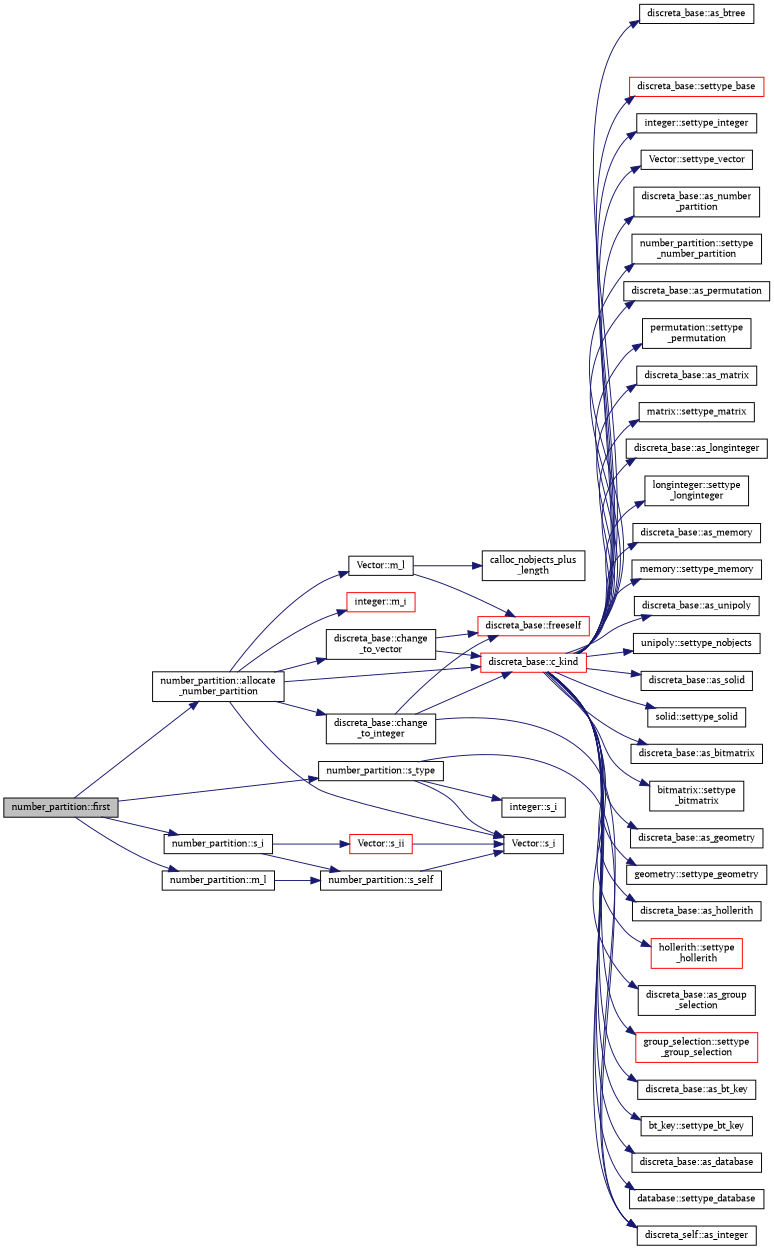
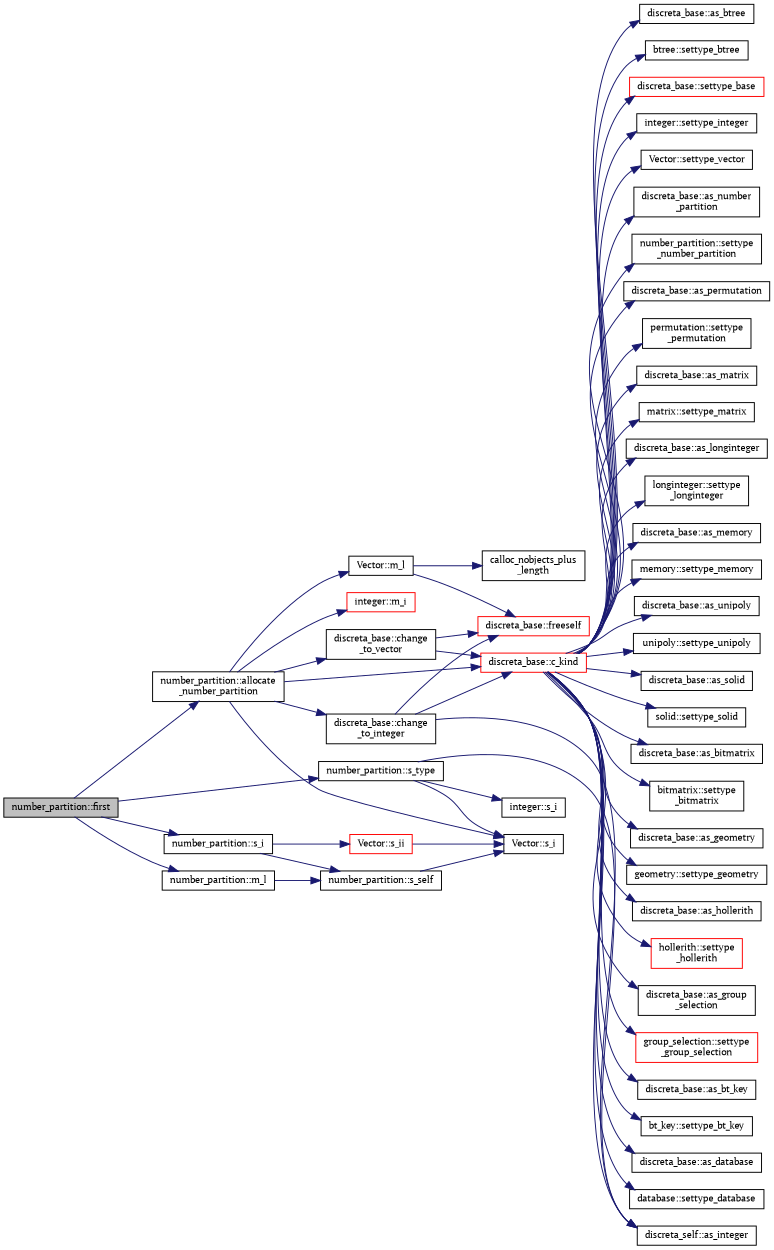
none -> (697, 50)
(697, 643) -> (697, 643)
